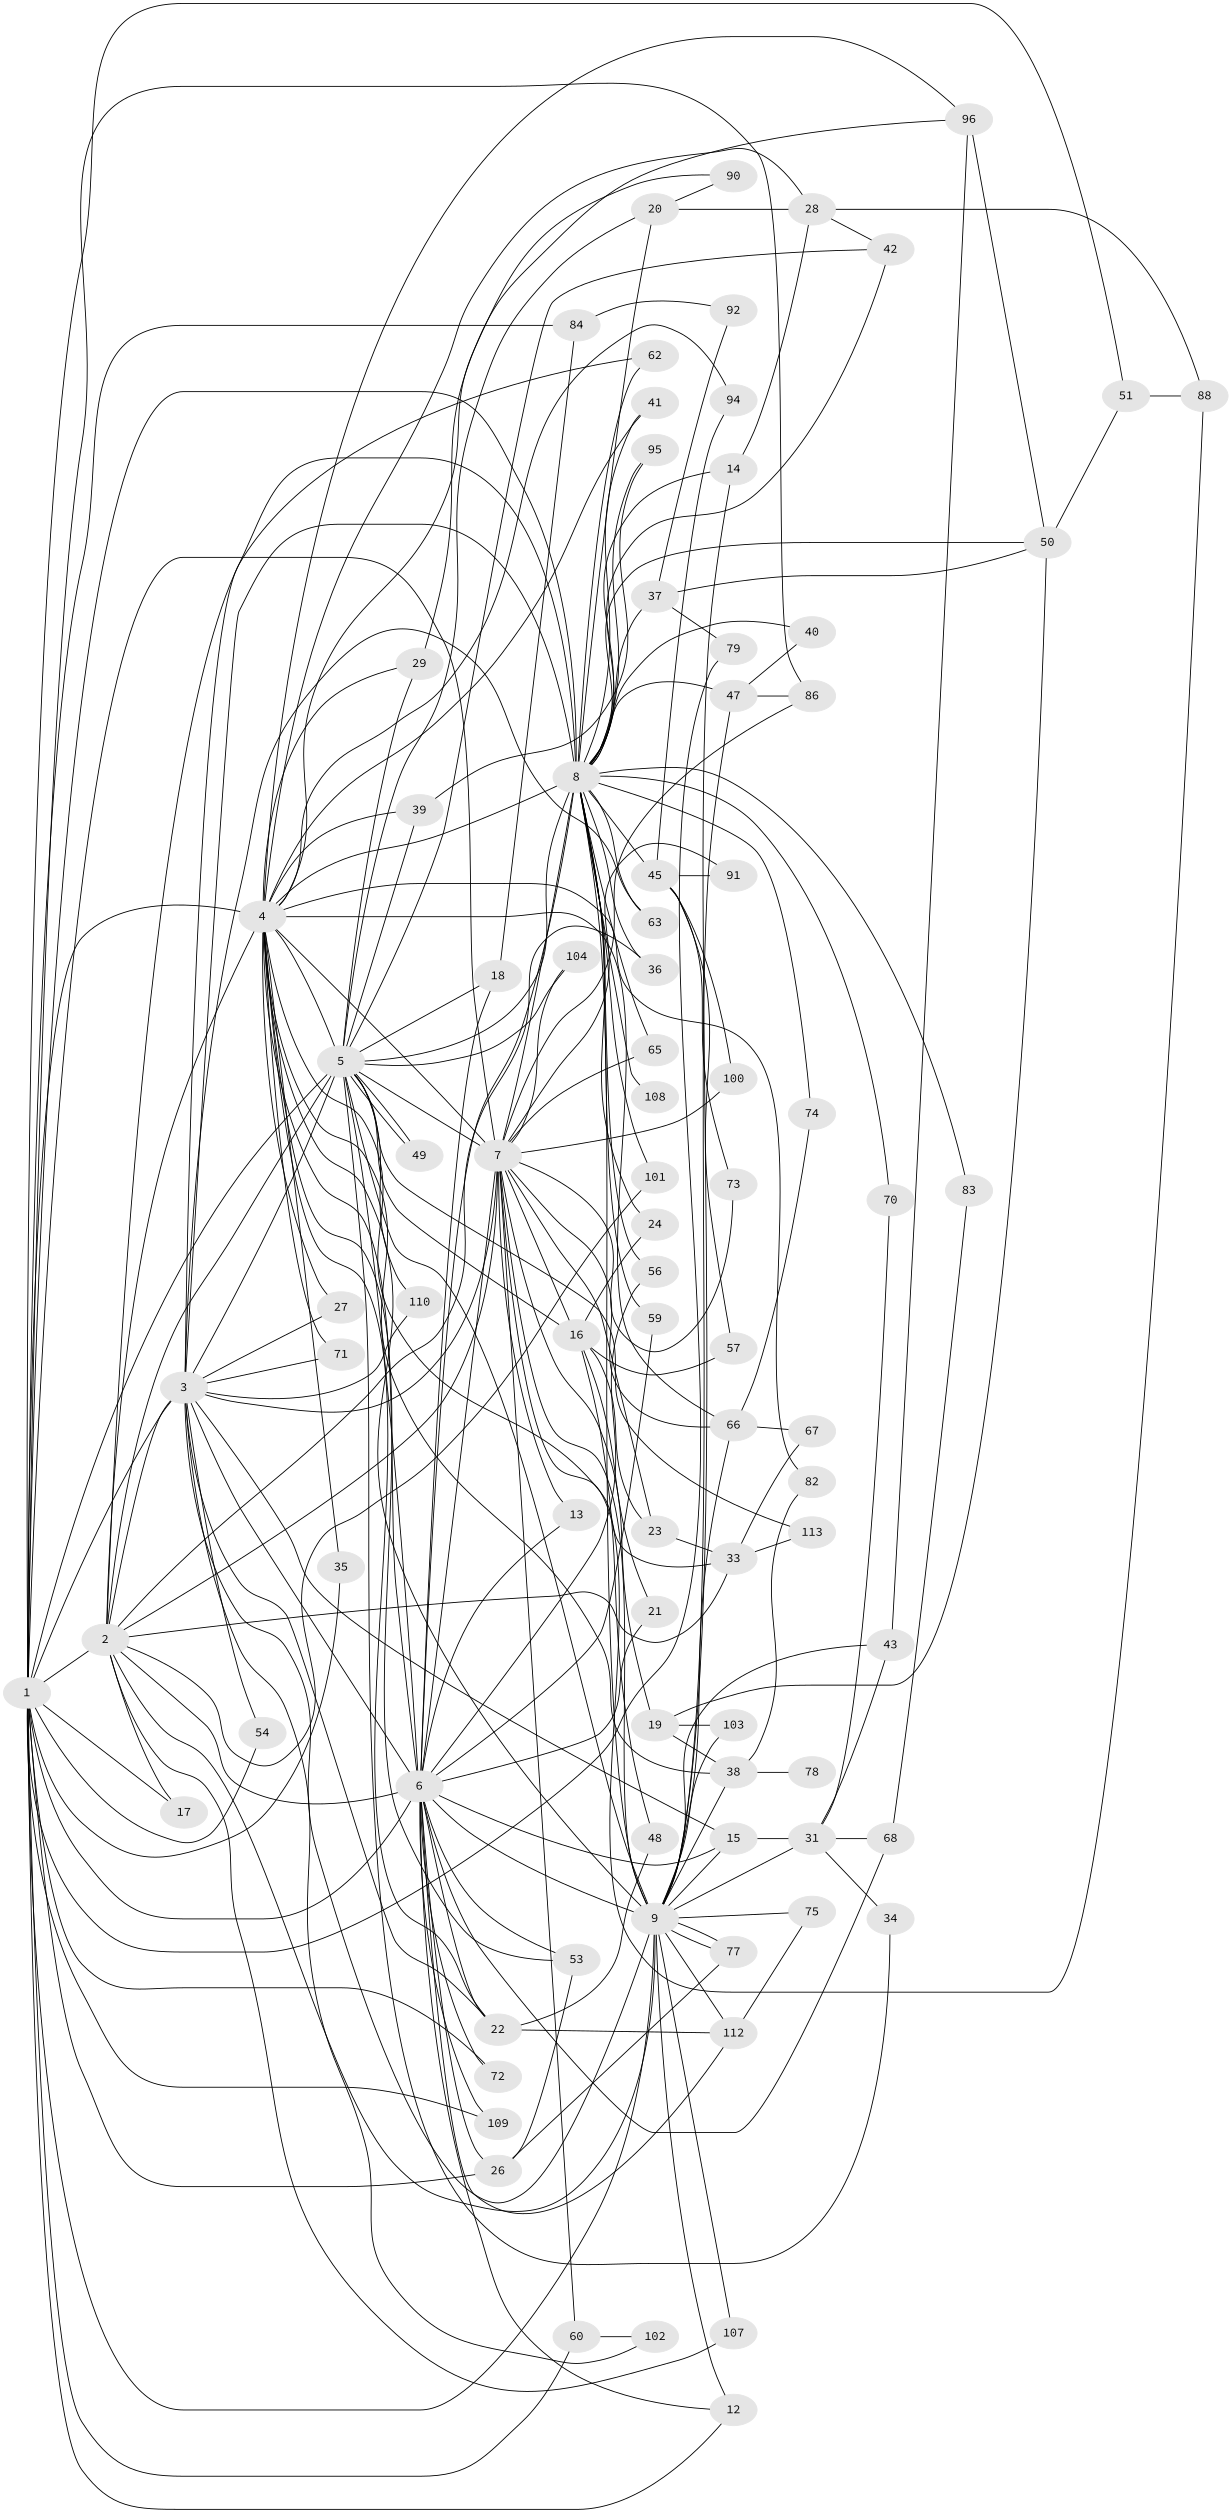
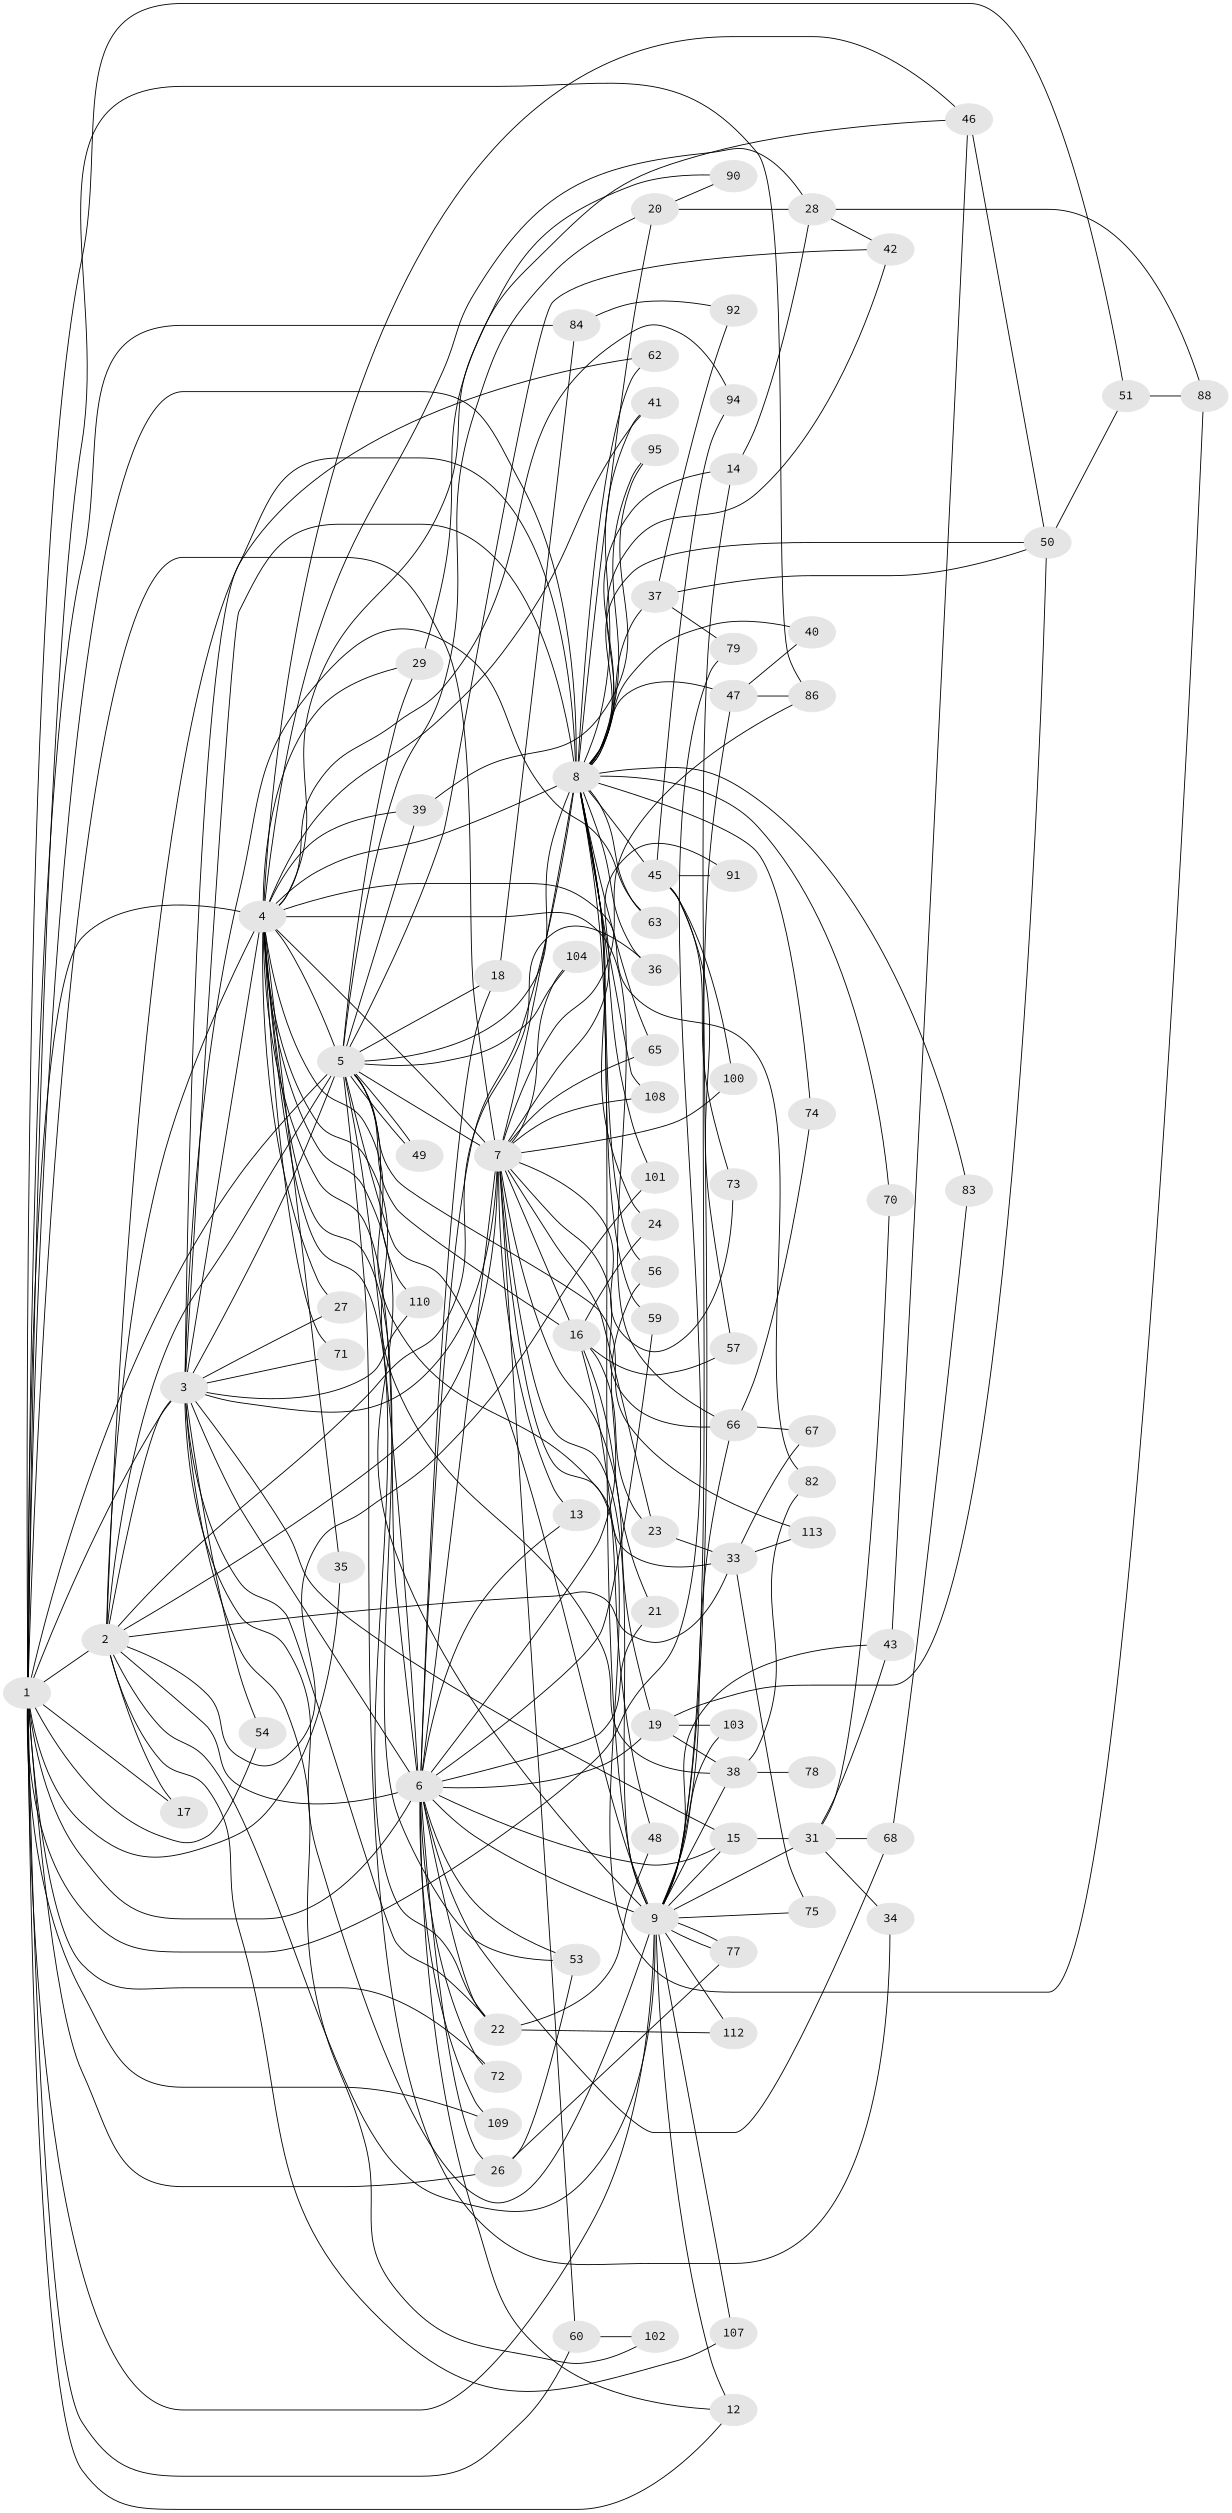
(969, 119) -> (969, 119)
none -> (568, 1112)
none -> (223, 1152)
(773, 1973) -> (766, 1745)
(573, 2199) -> (547, 1781)
